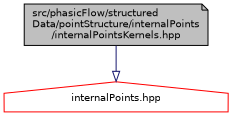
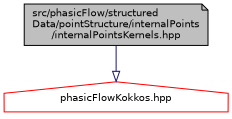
(116, 98) -> (116, 98)
